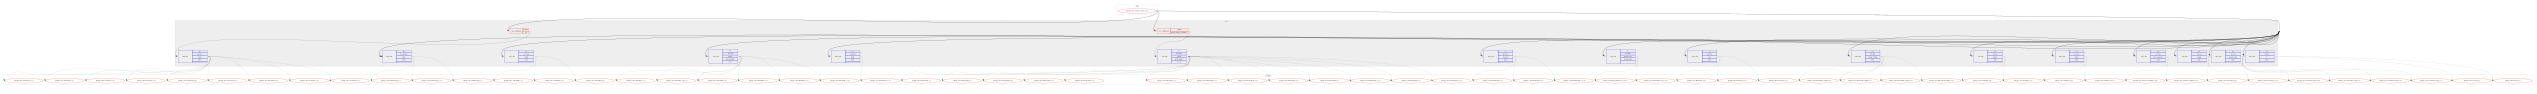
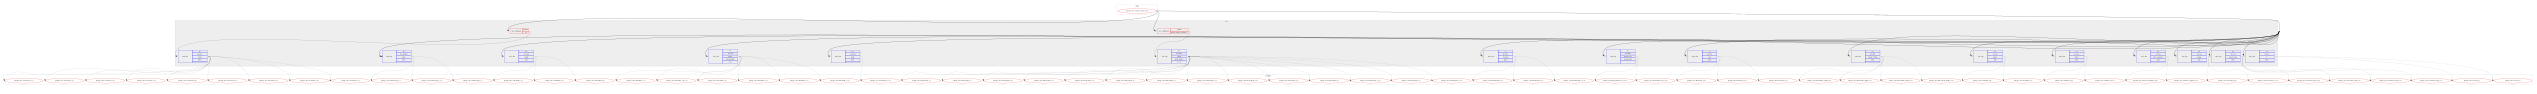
none -> (1125, 81)
